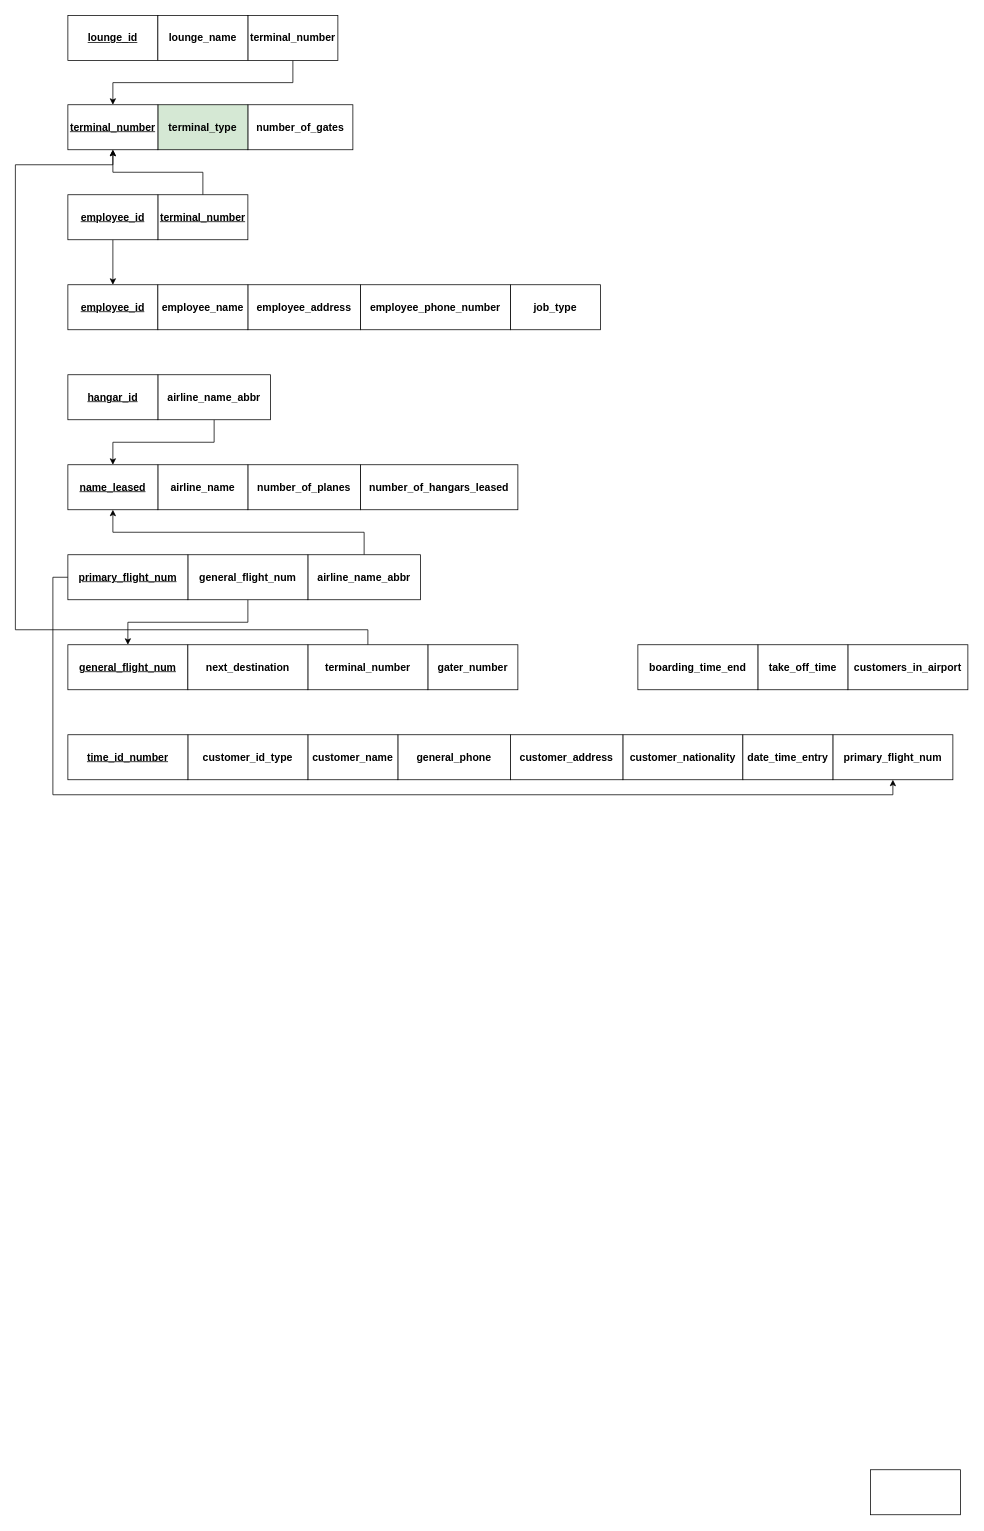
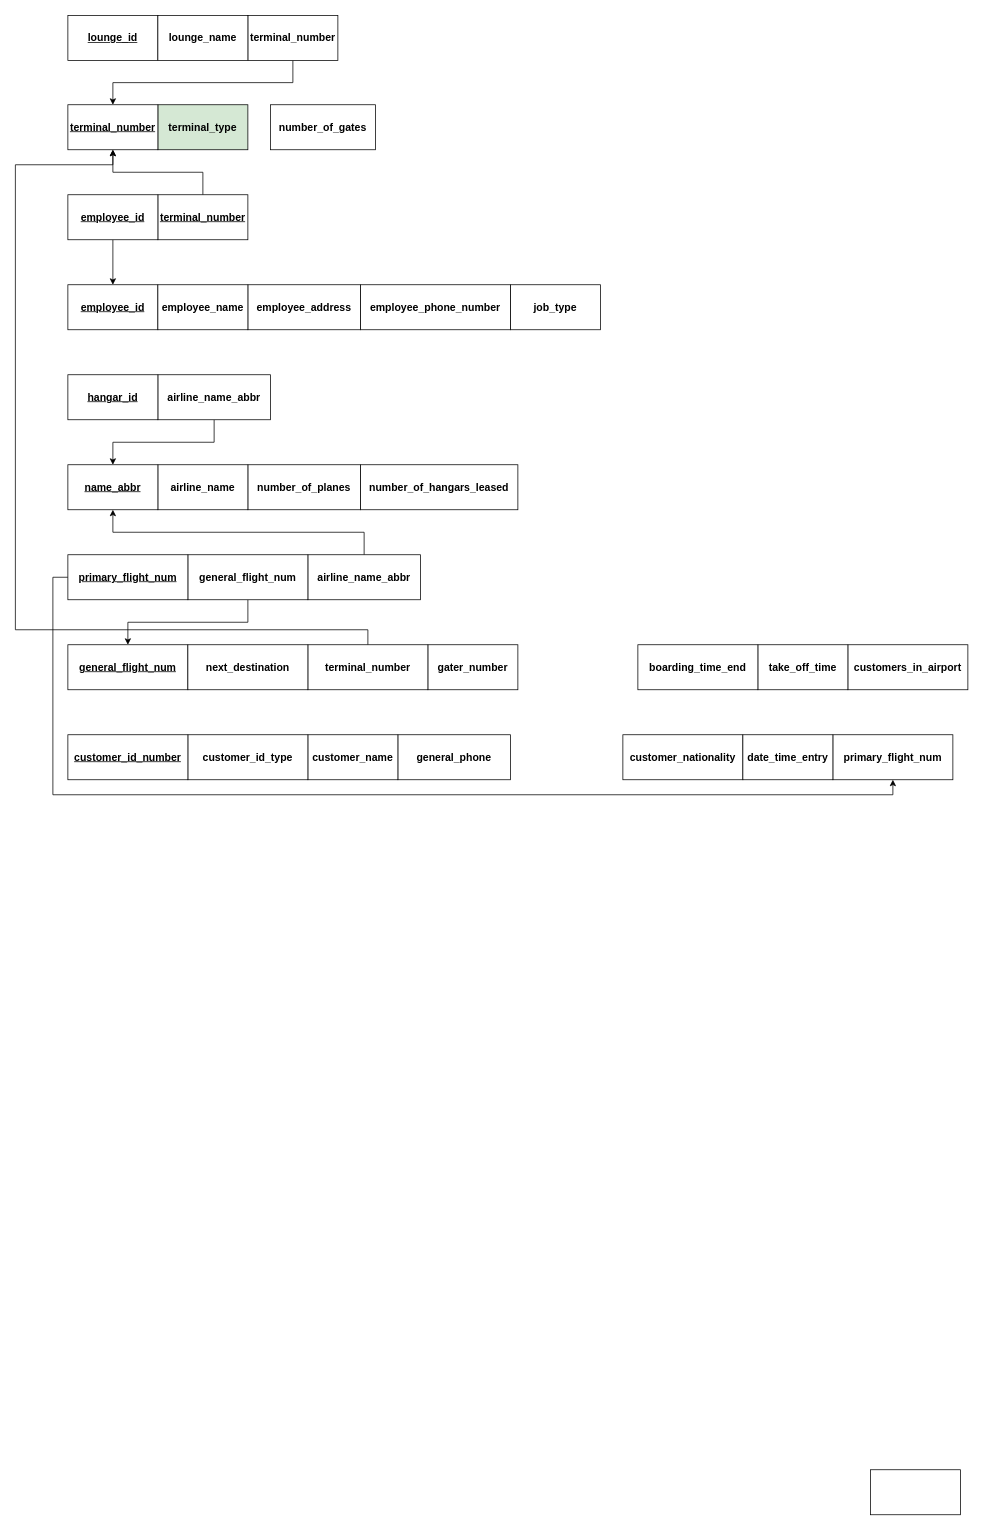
(300, 127) -> (323, 127)
(113, 487) -> (113, 487)
(128, 757) -> (128, 757)
(567, 757) -> none
